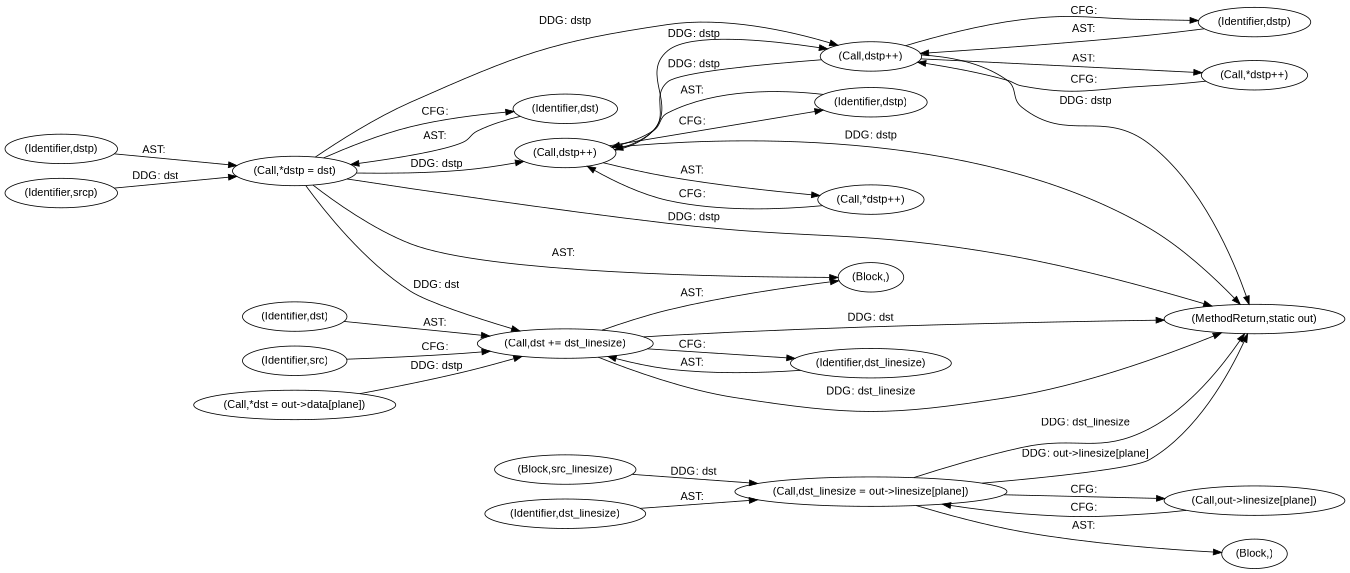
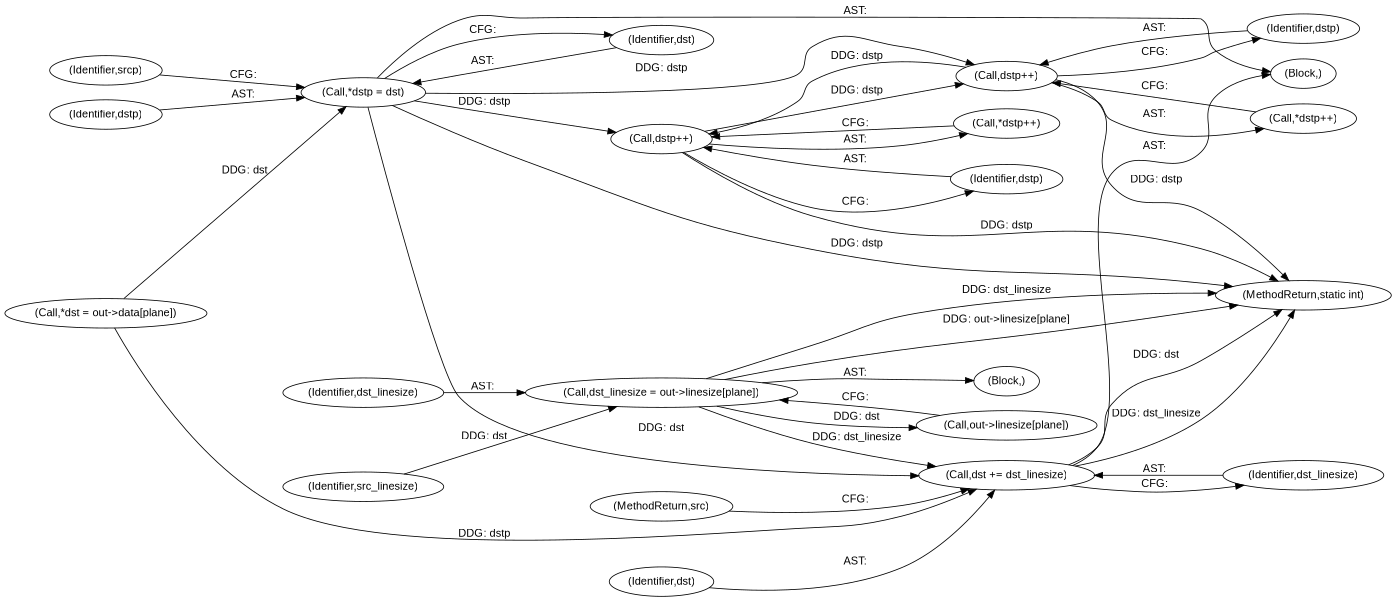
(156, 176) -> (245, 75)
none -> (232, 205)
(1254, 319) -> (1303, 295)
(295, 361) -> (662, 506)
none -> (811, 443)
(565, 470) -> (363, 487)
(1086, 490) -> (857, 417)
